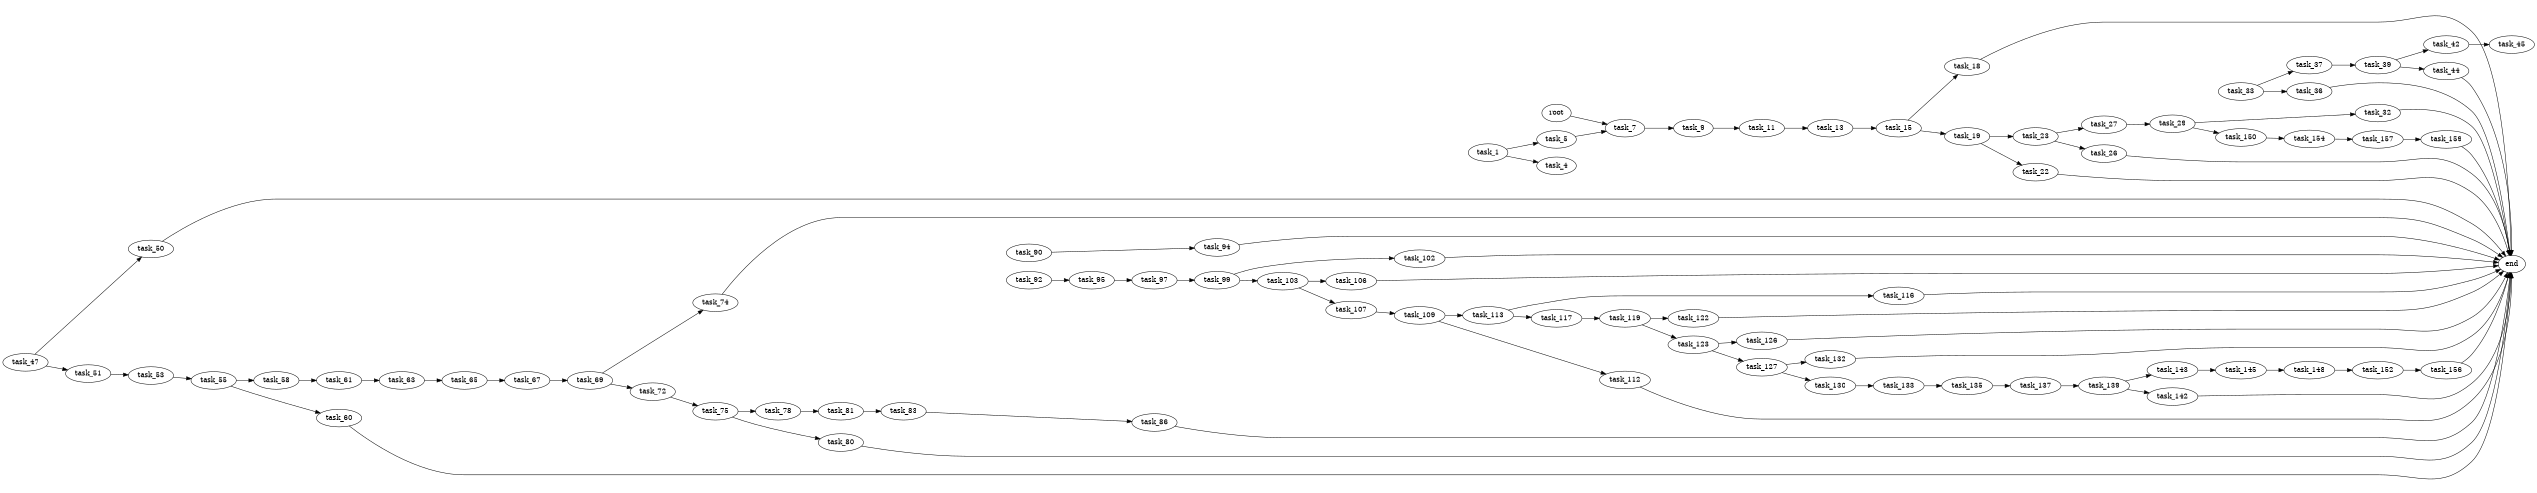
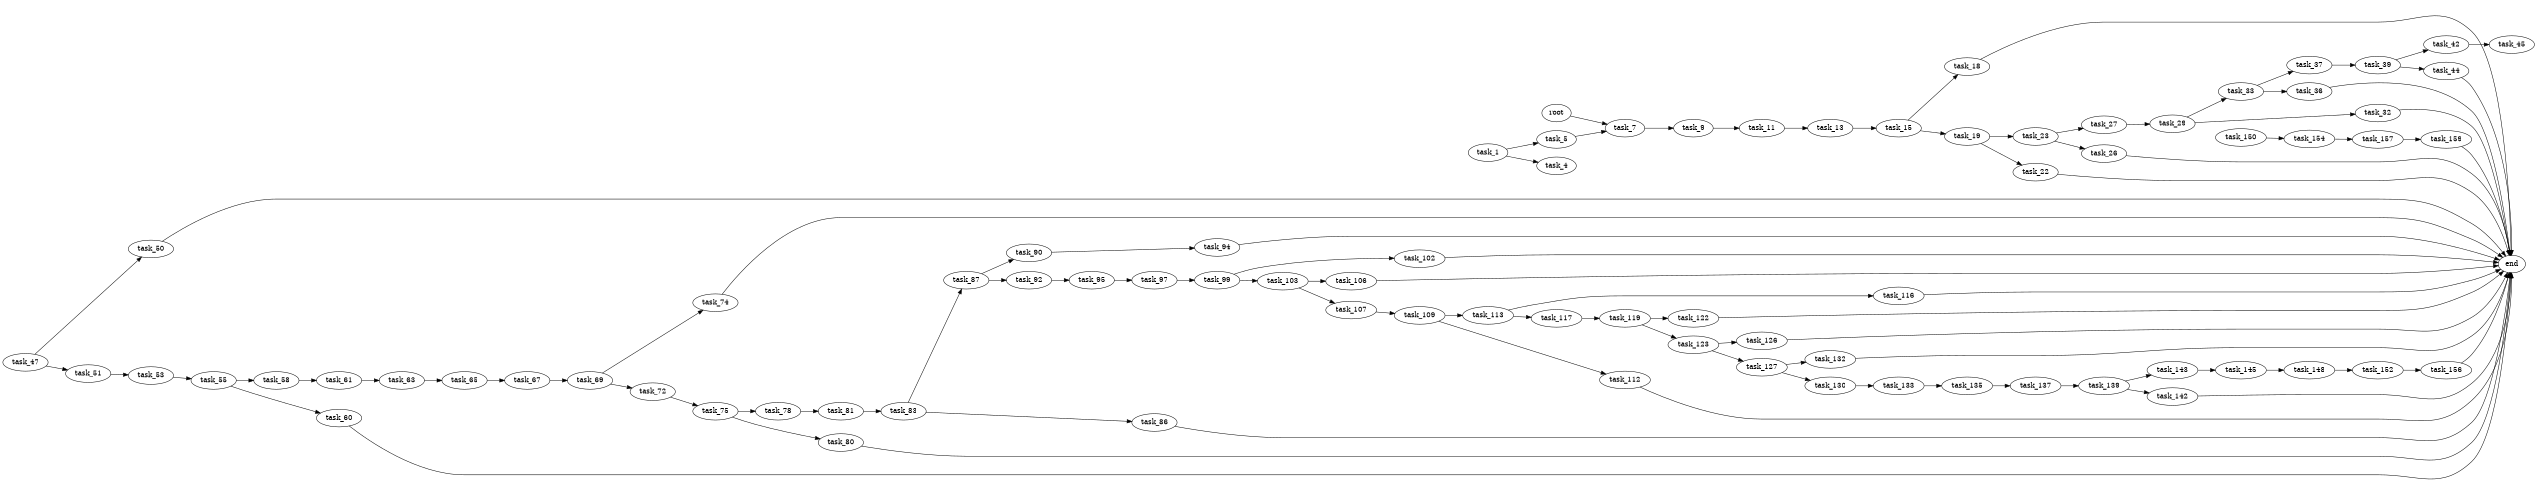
(2203, 130) -> (2204, 109)
none -> (966, 280)
